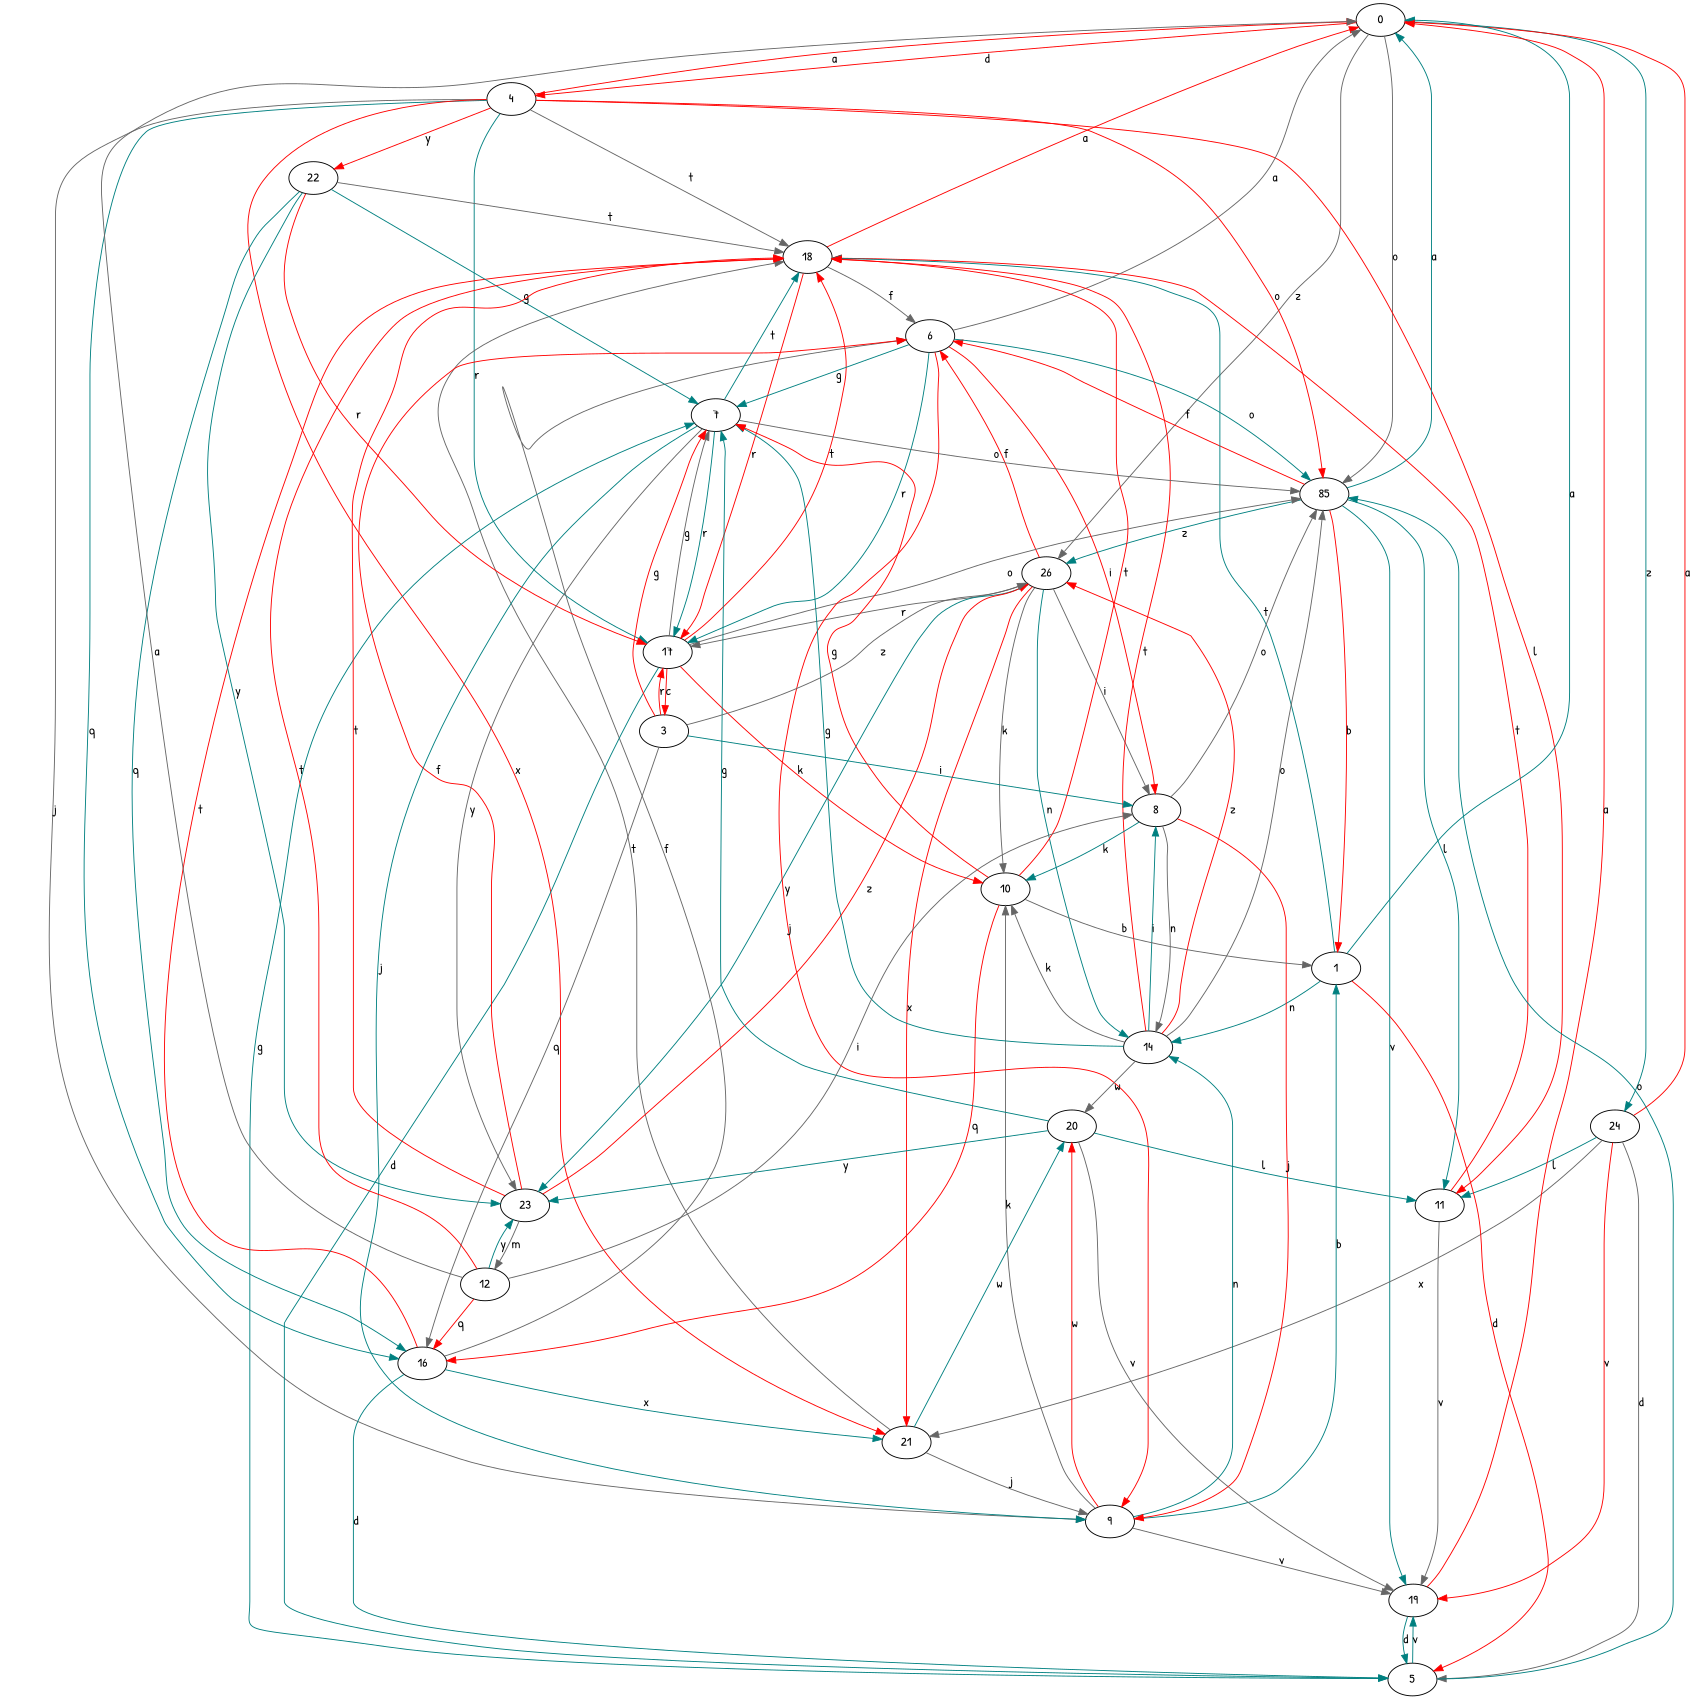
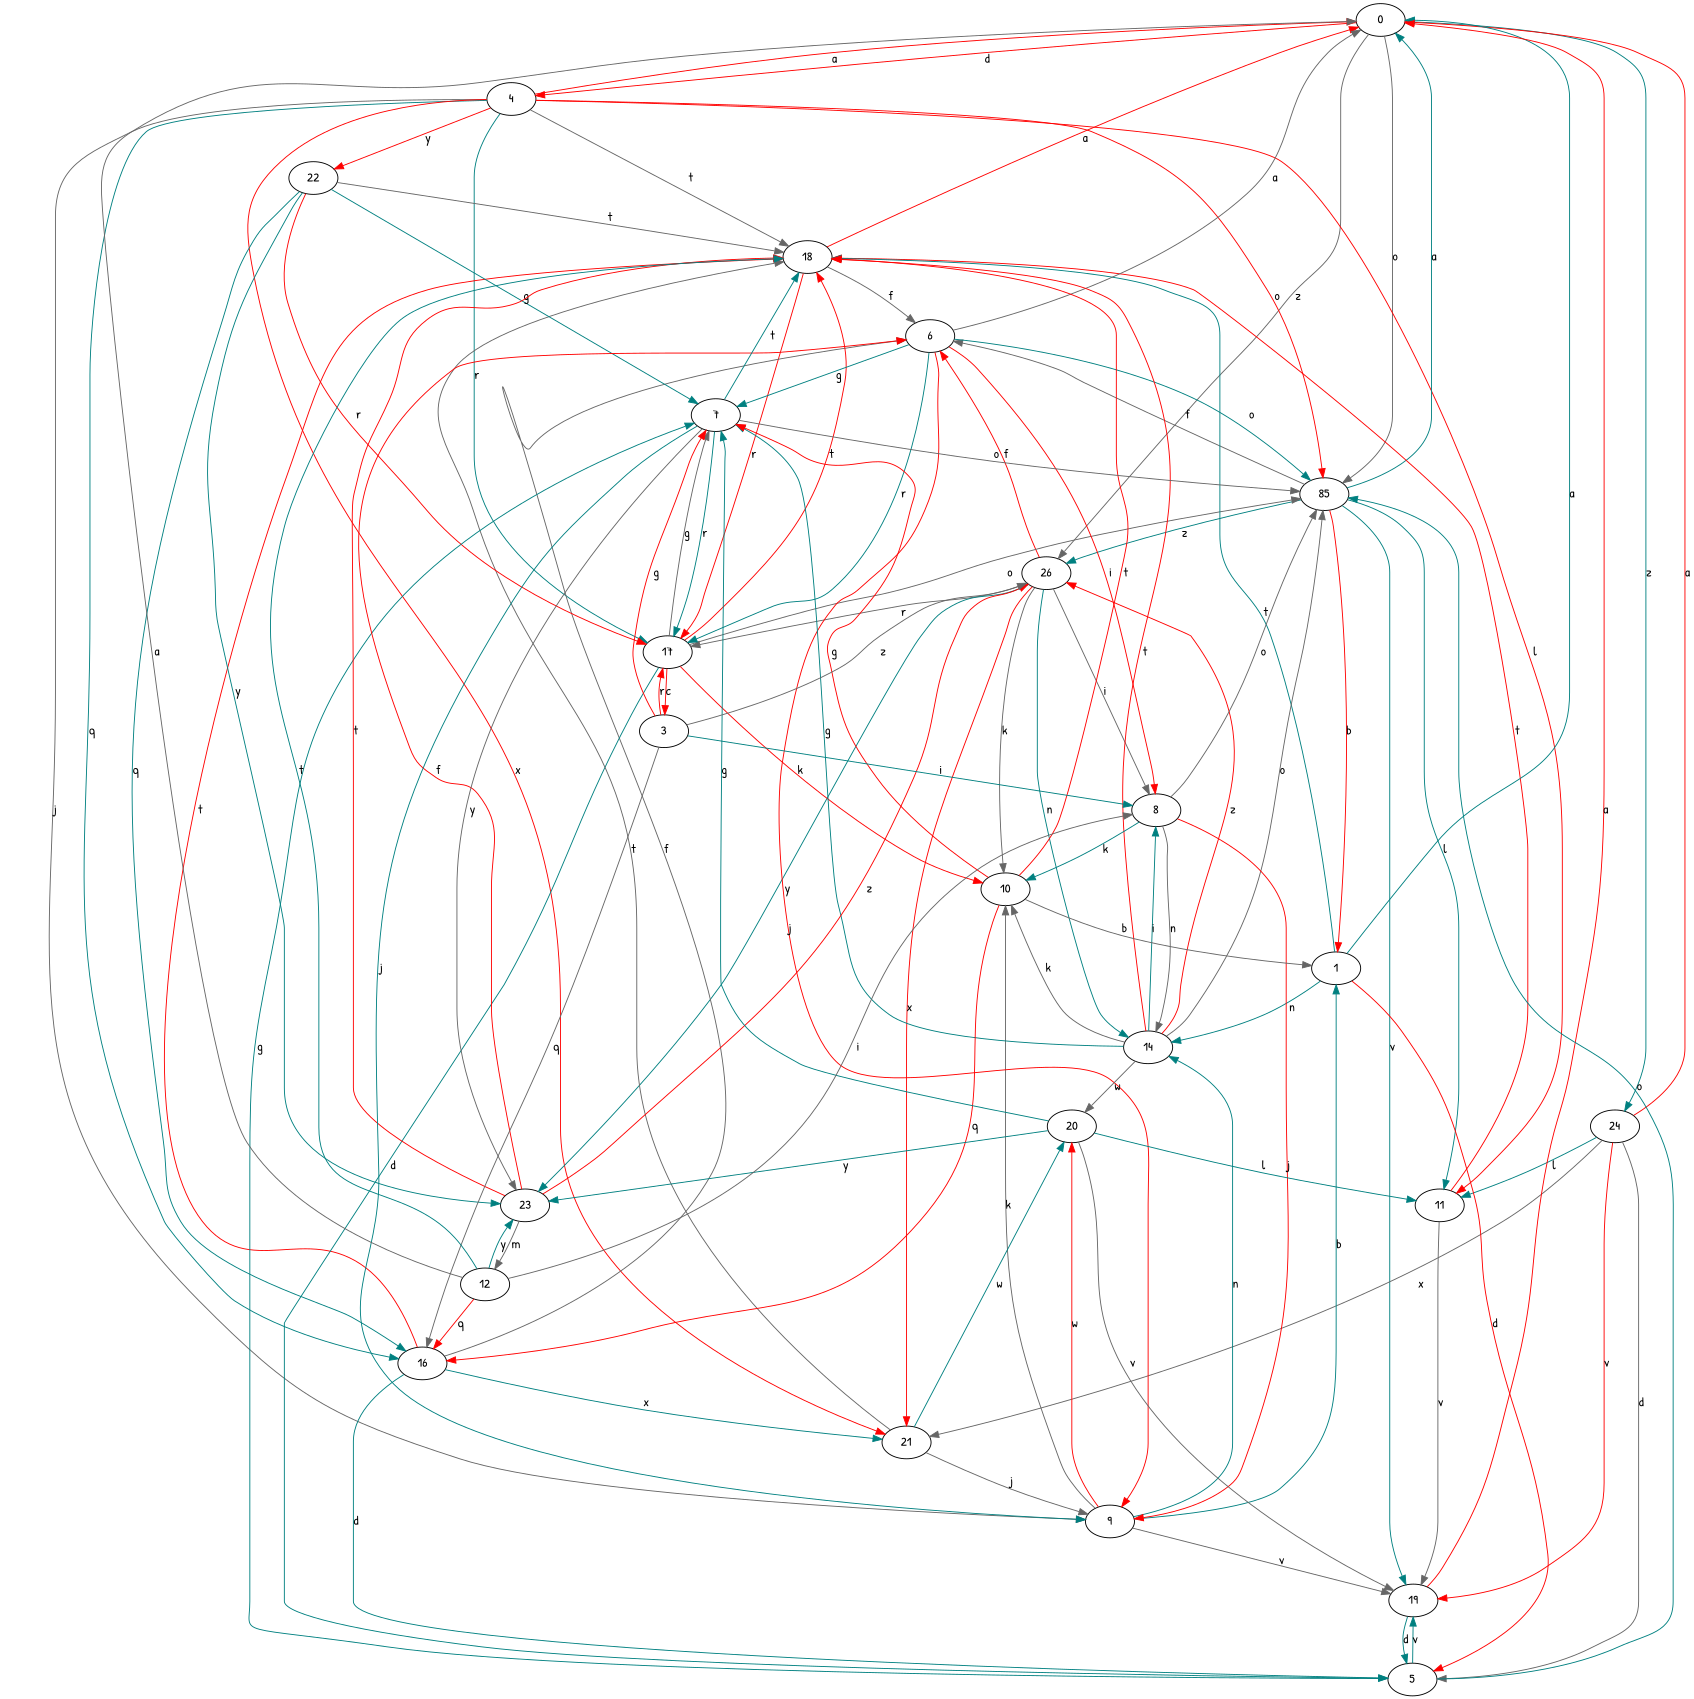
(1136, 407) -> (1136, 407)
(271, 631) -> (271, 631)
